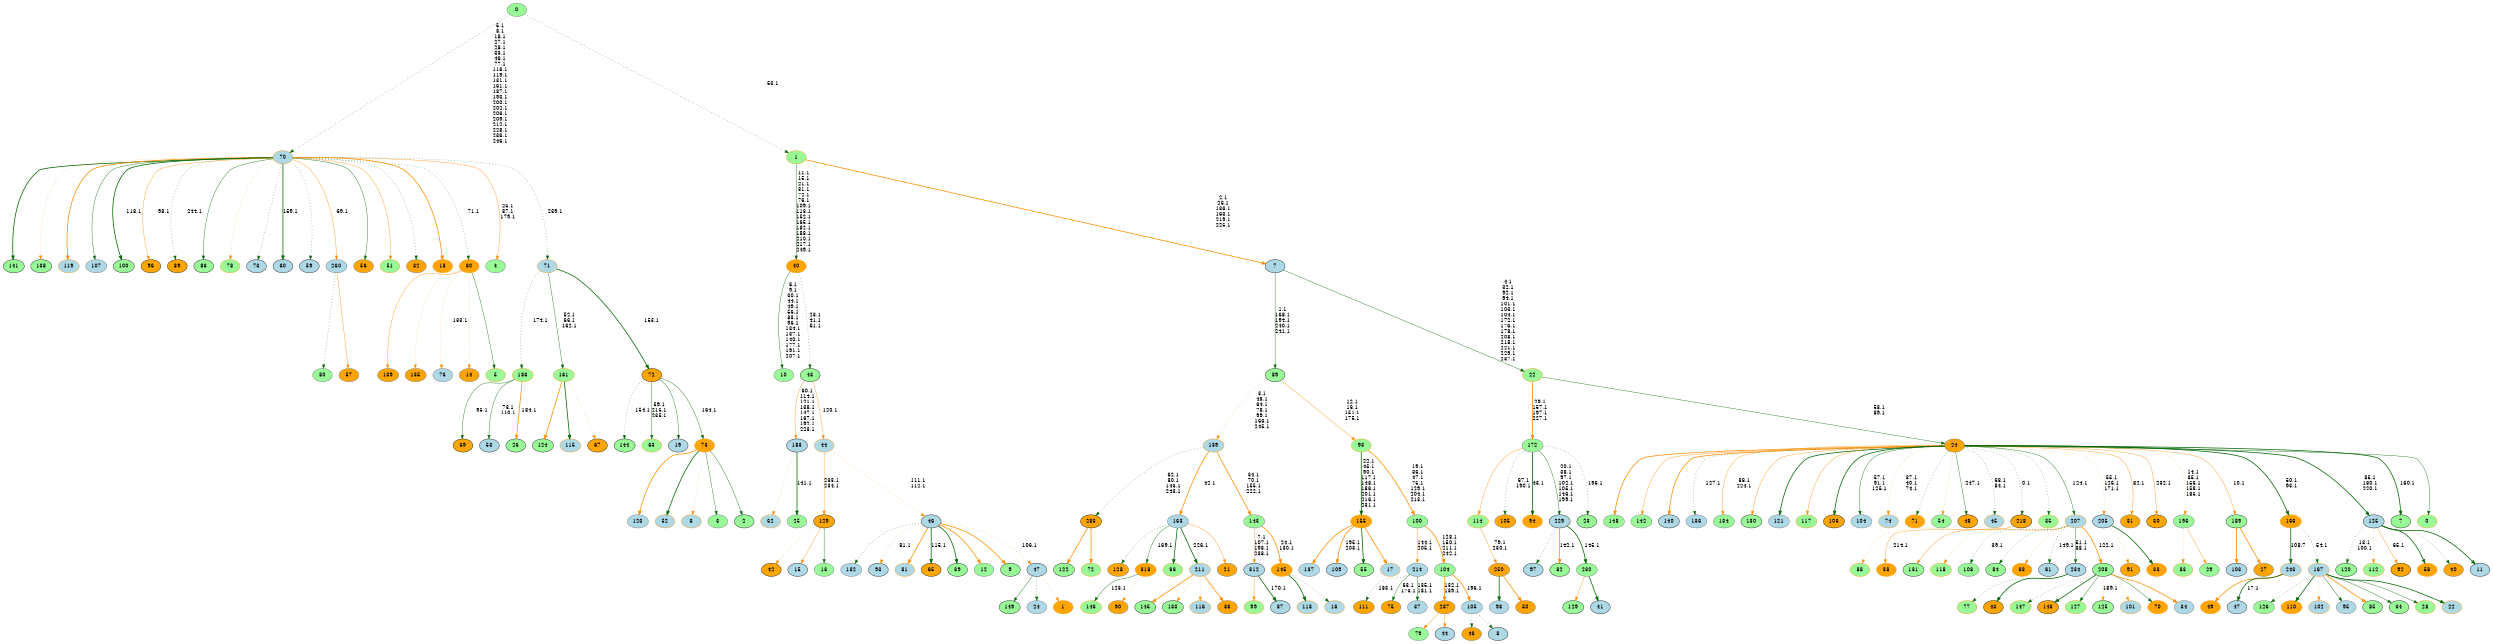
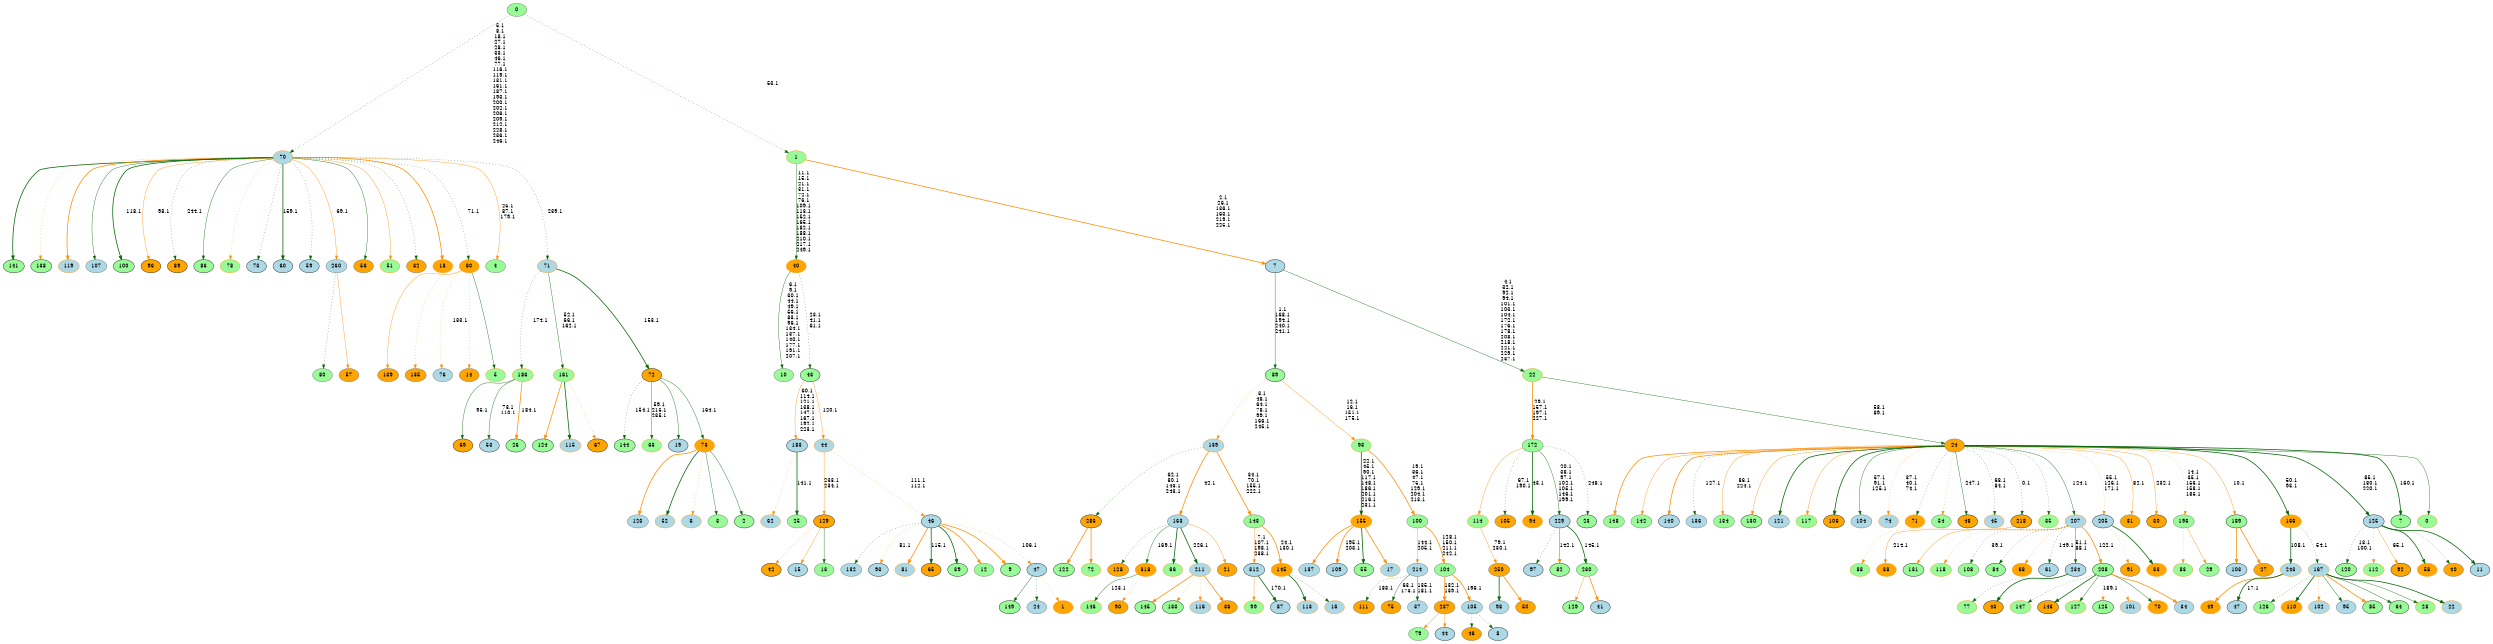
(1595, 483) -> (1595, 483)
(2298, 546) -> (2298, 546)
(1593, 587) -> (1593, 587)
